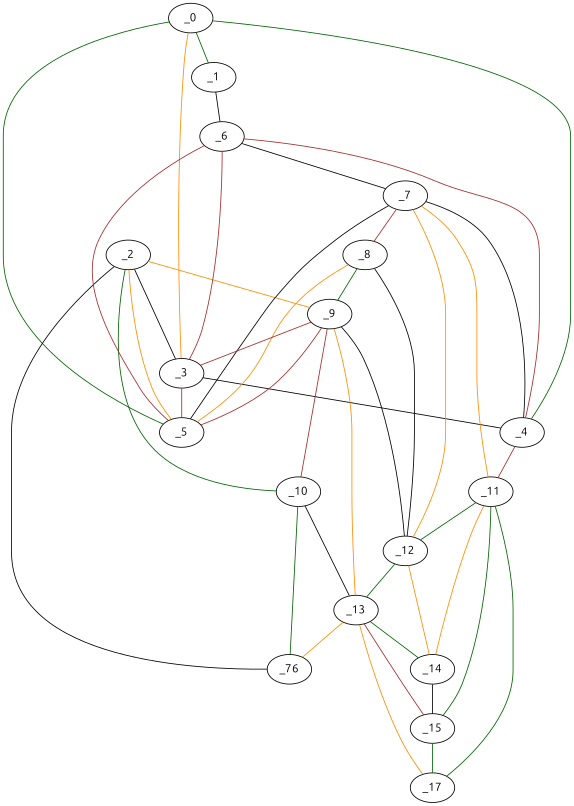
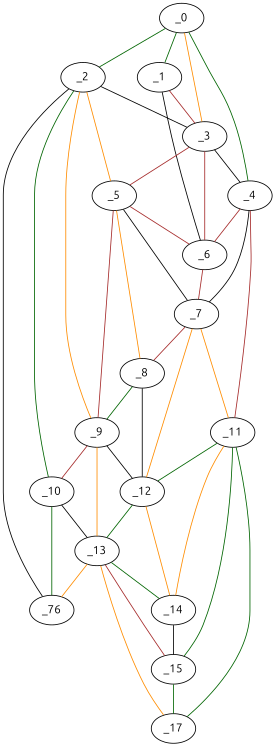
(314, 166) -> (201, 284)
(3, 209) -> (132, 48)
(256, 344) -> (182, 107)
